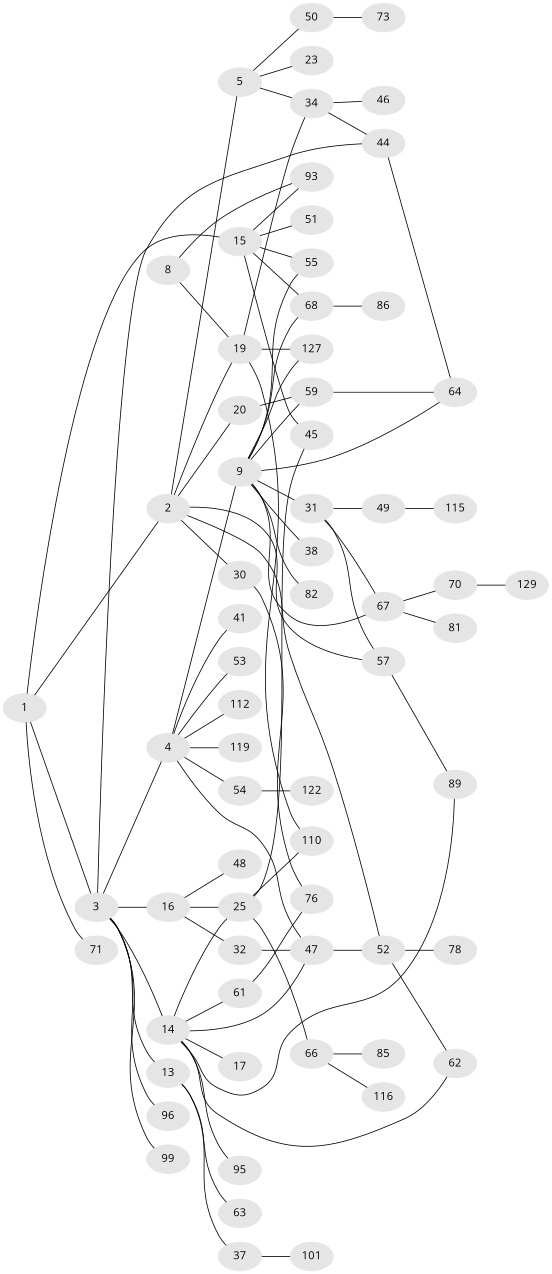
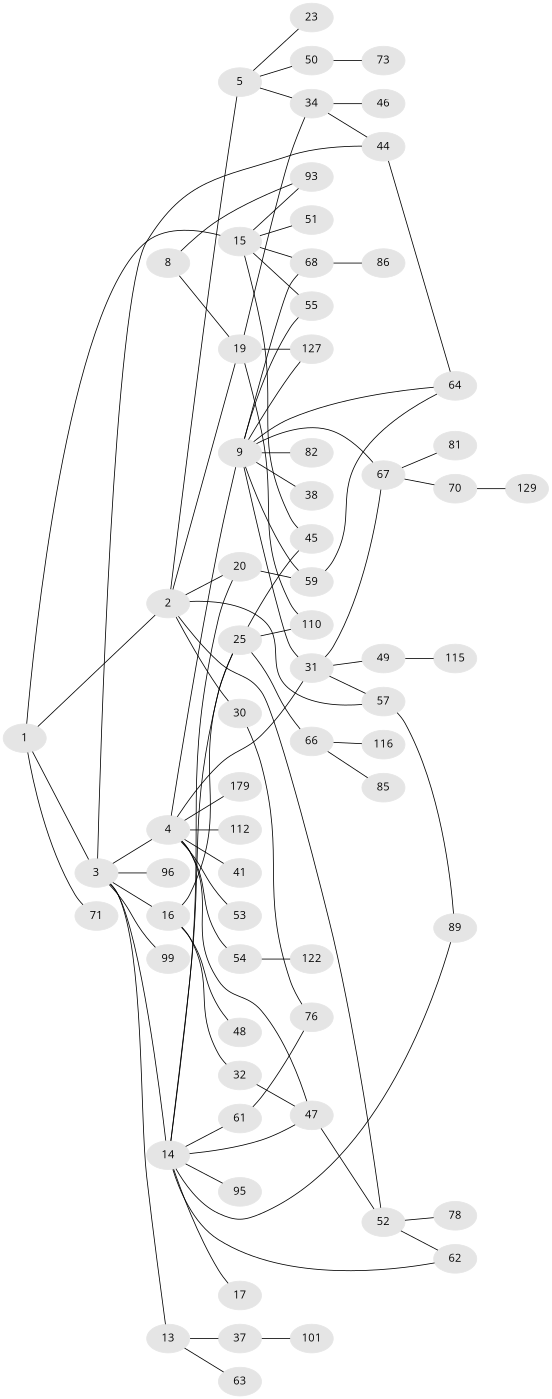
(240, 748) -> (240, 787)
none -> (241, 750)
none -> (197, 774)
